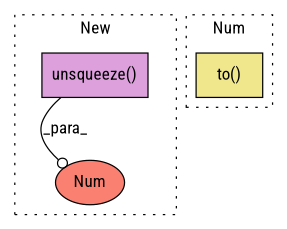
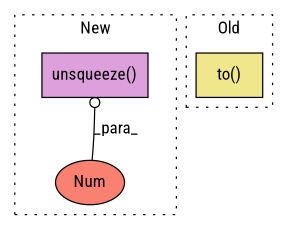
(229, 29) -> (229, 29)
(41, 128) -> (94, 134)
